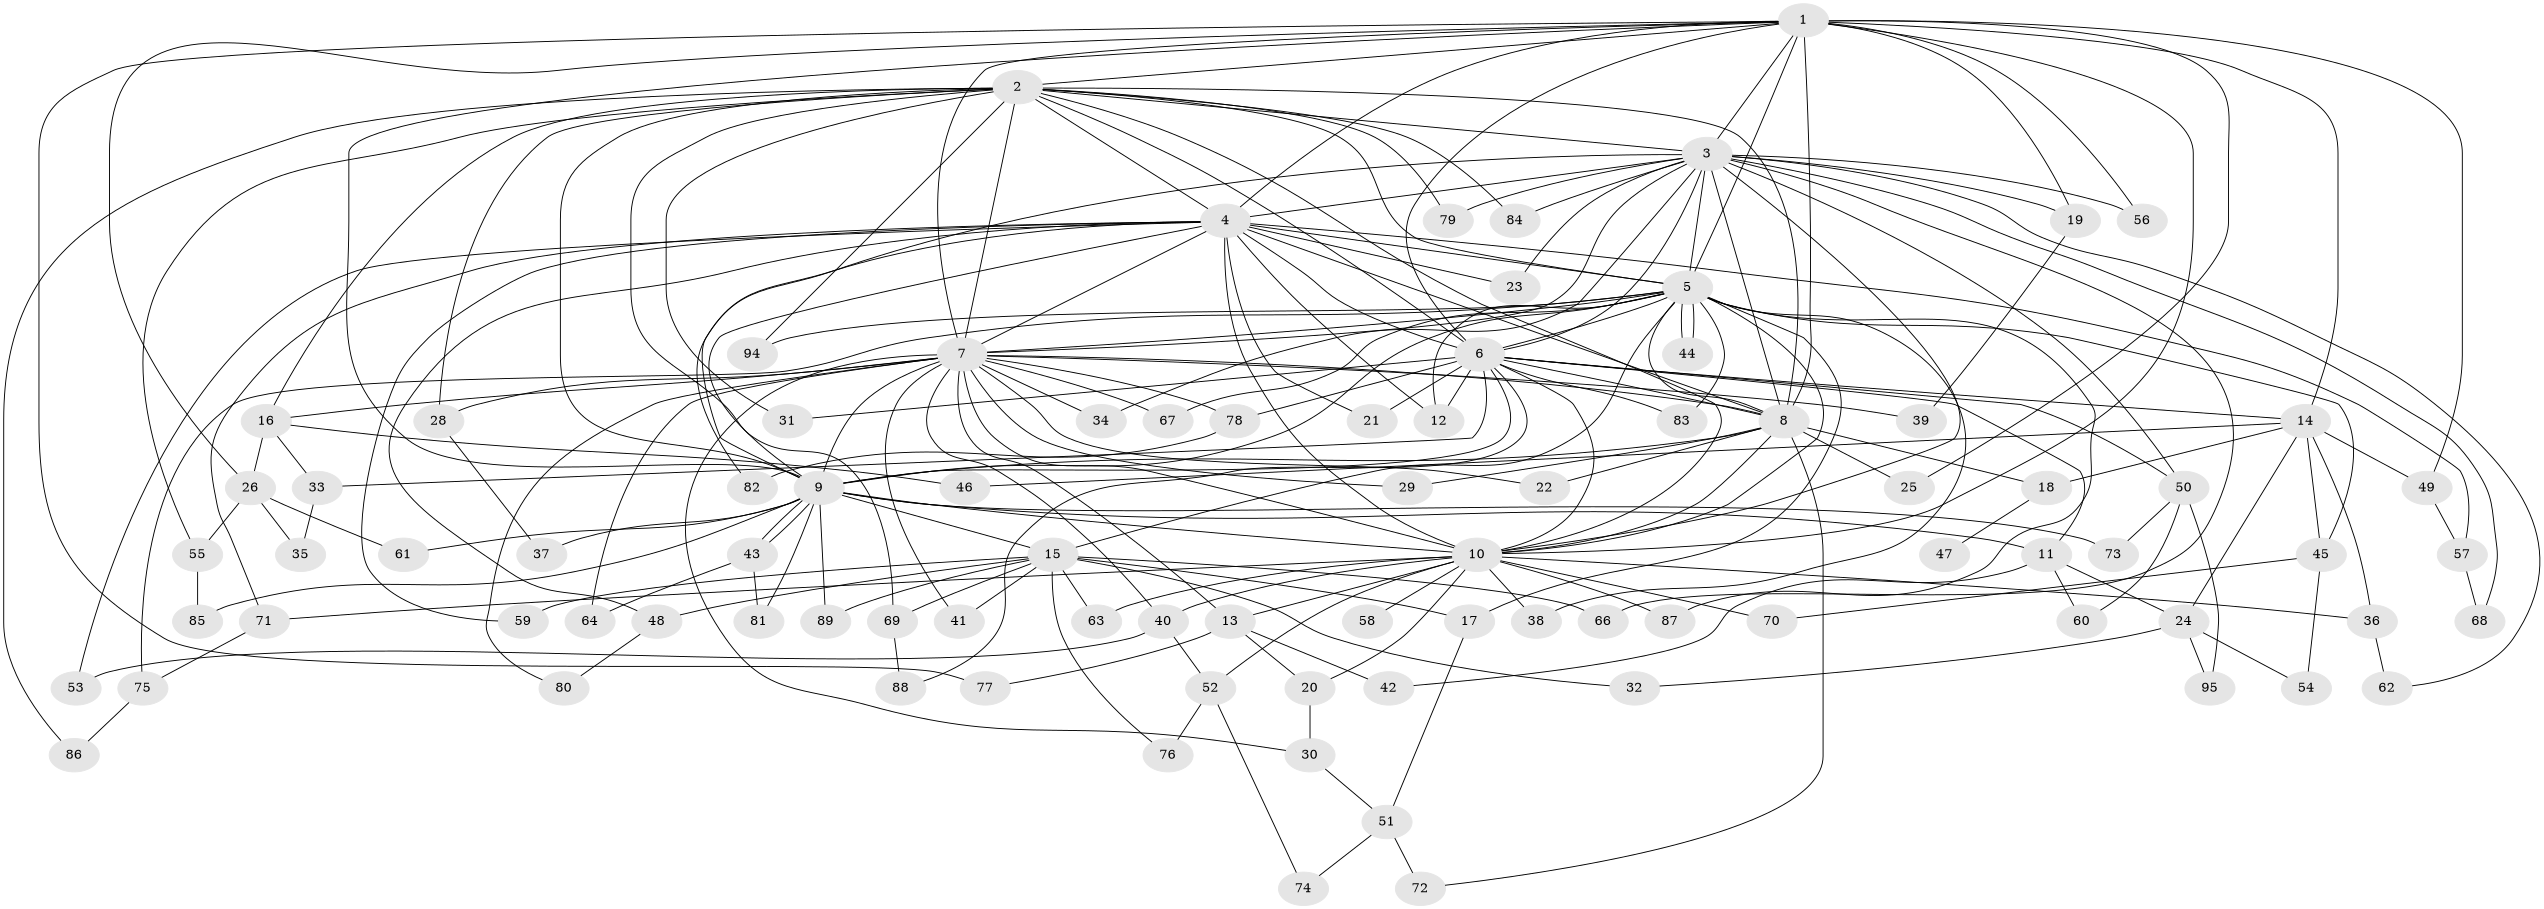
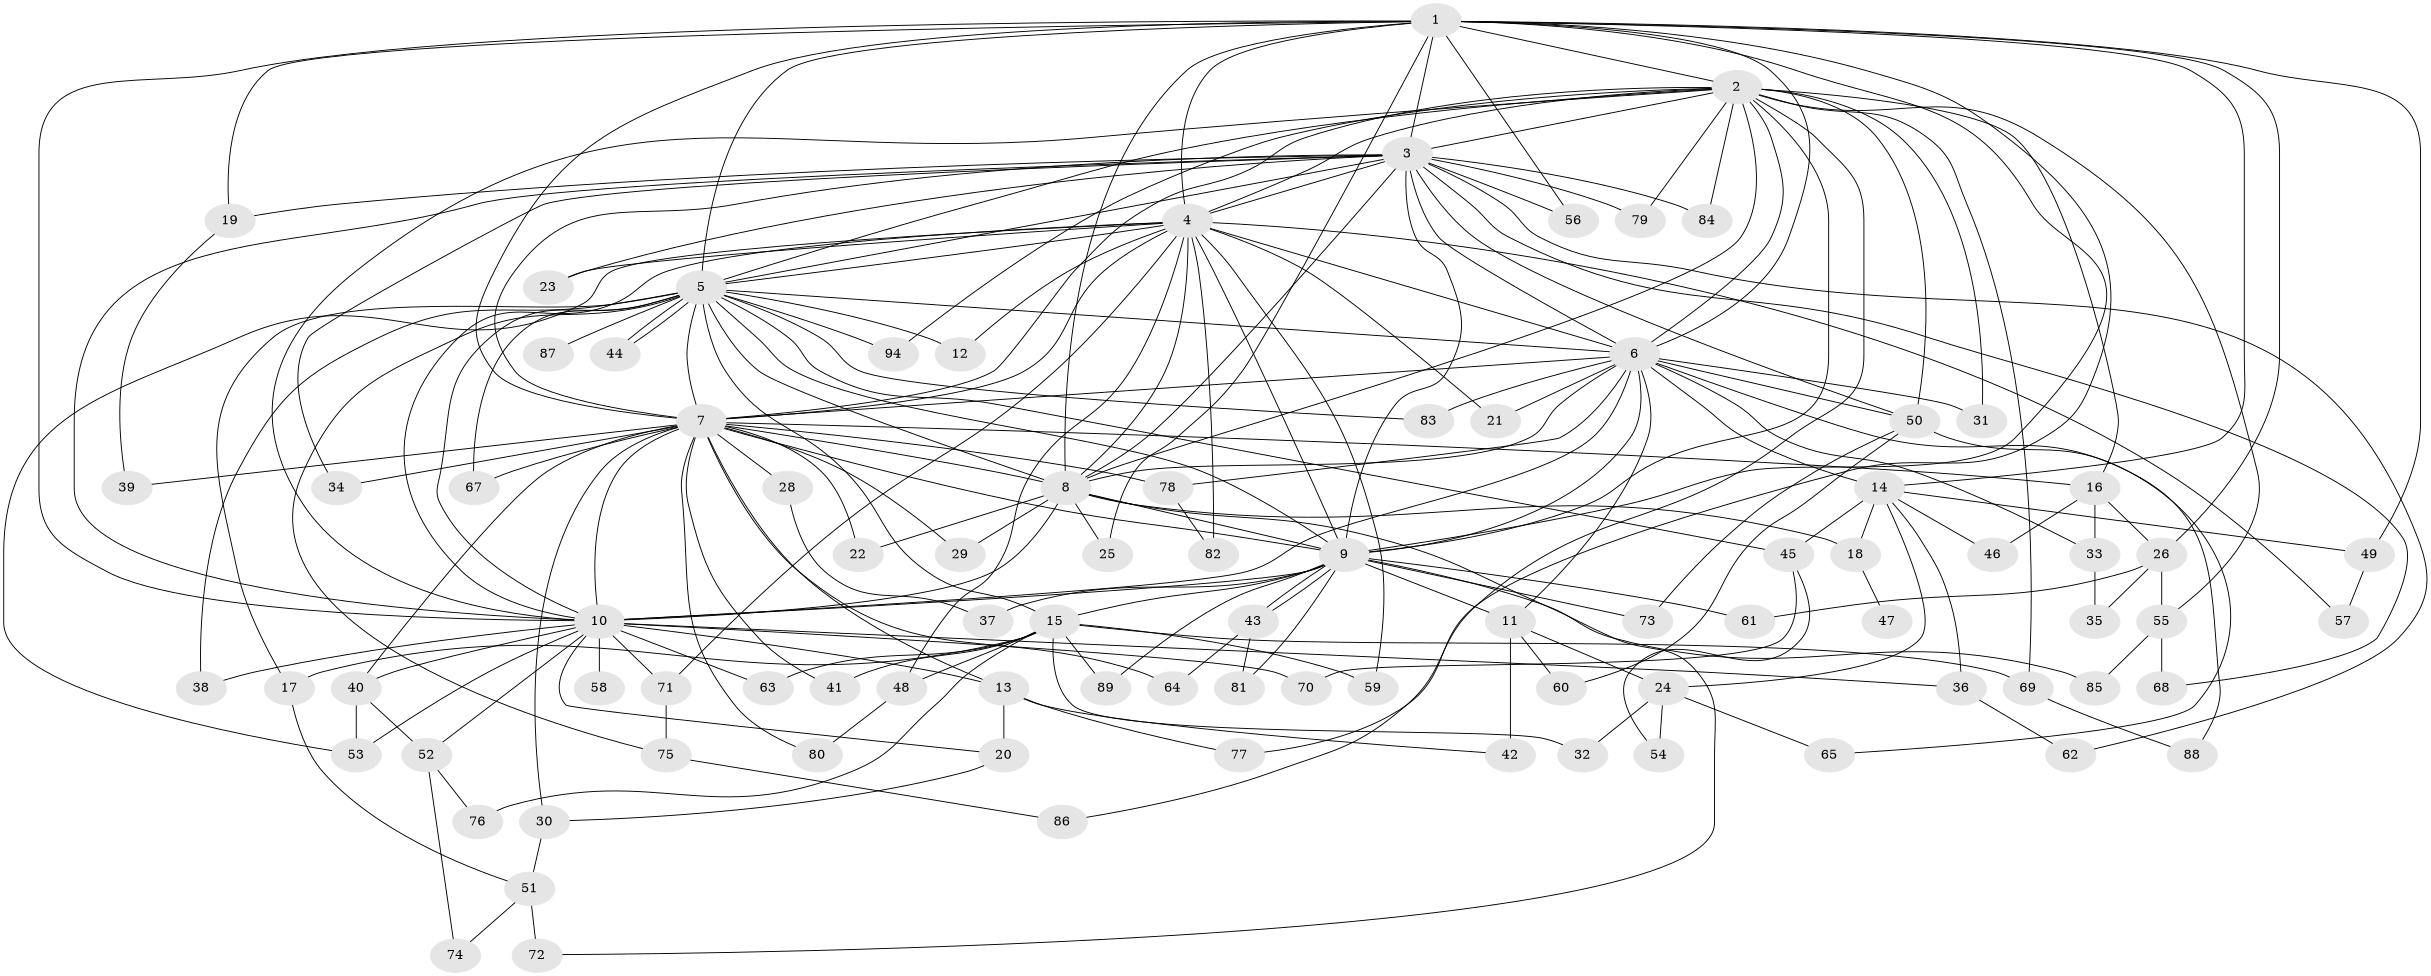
(603, 122) -> (1911, 204)
(1459, 388) -> (1168, 388)
(1584, 586) -> (473, 681)
(2471, 588) -> (2162, 655)
(1603, 622) -> none
(2210, 688) -> (1830, 755)
